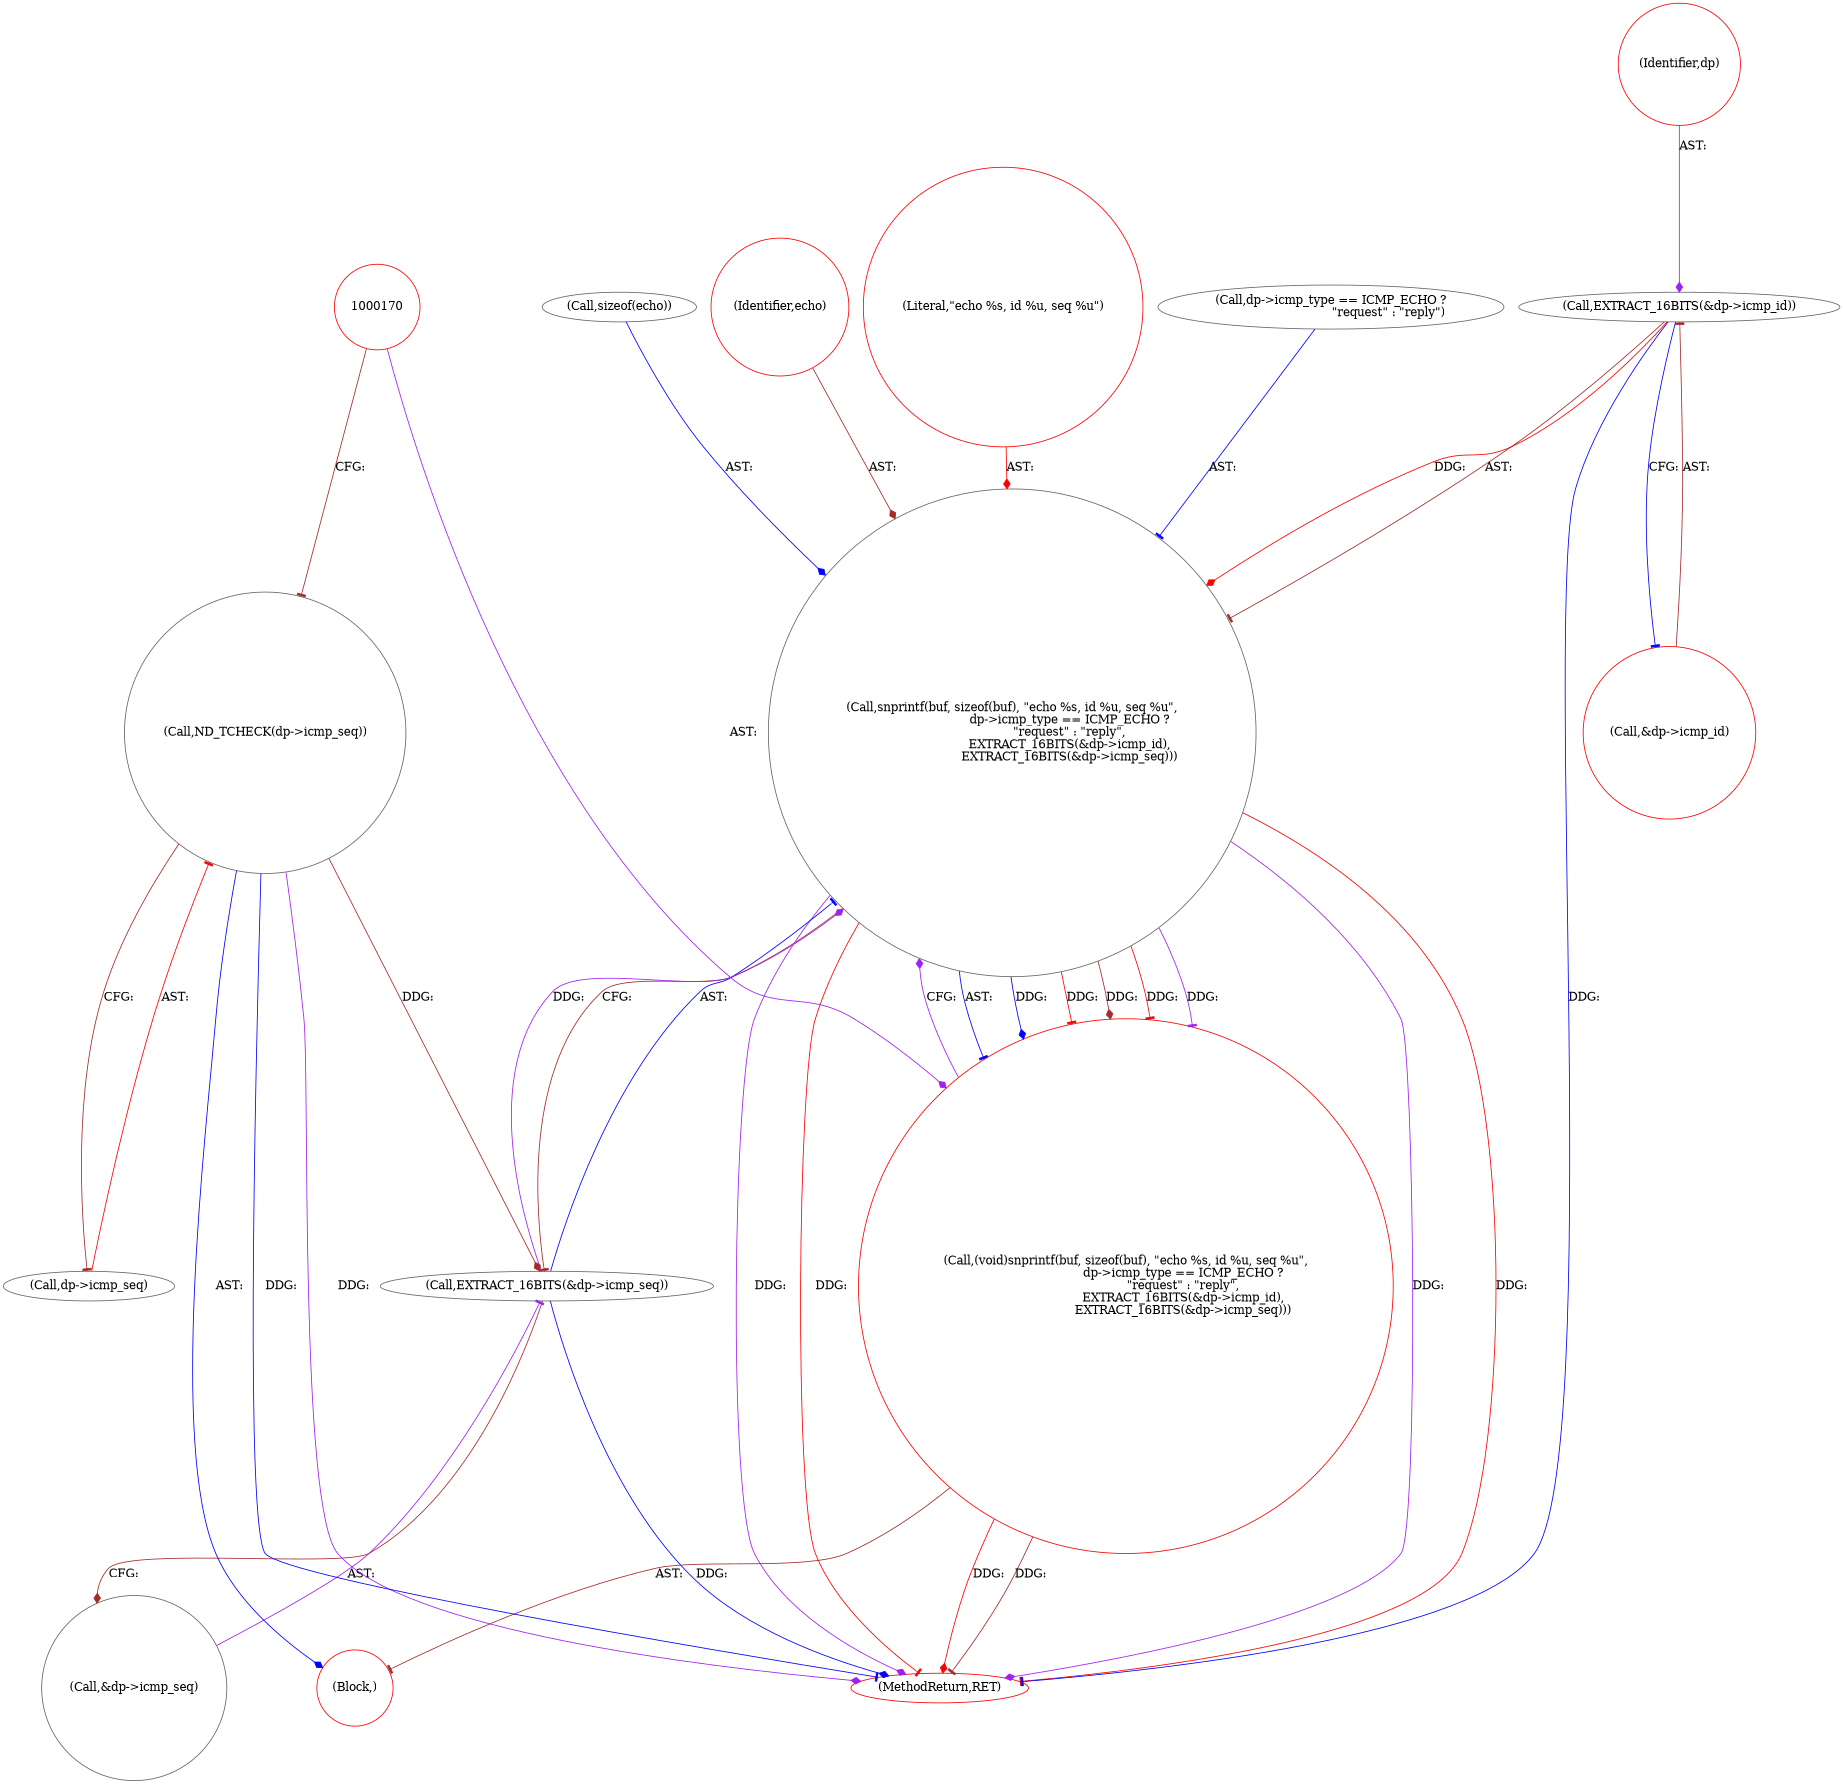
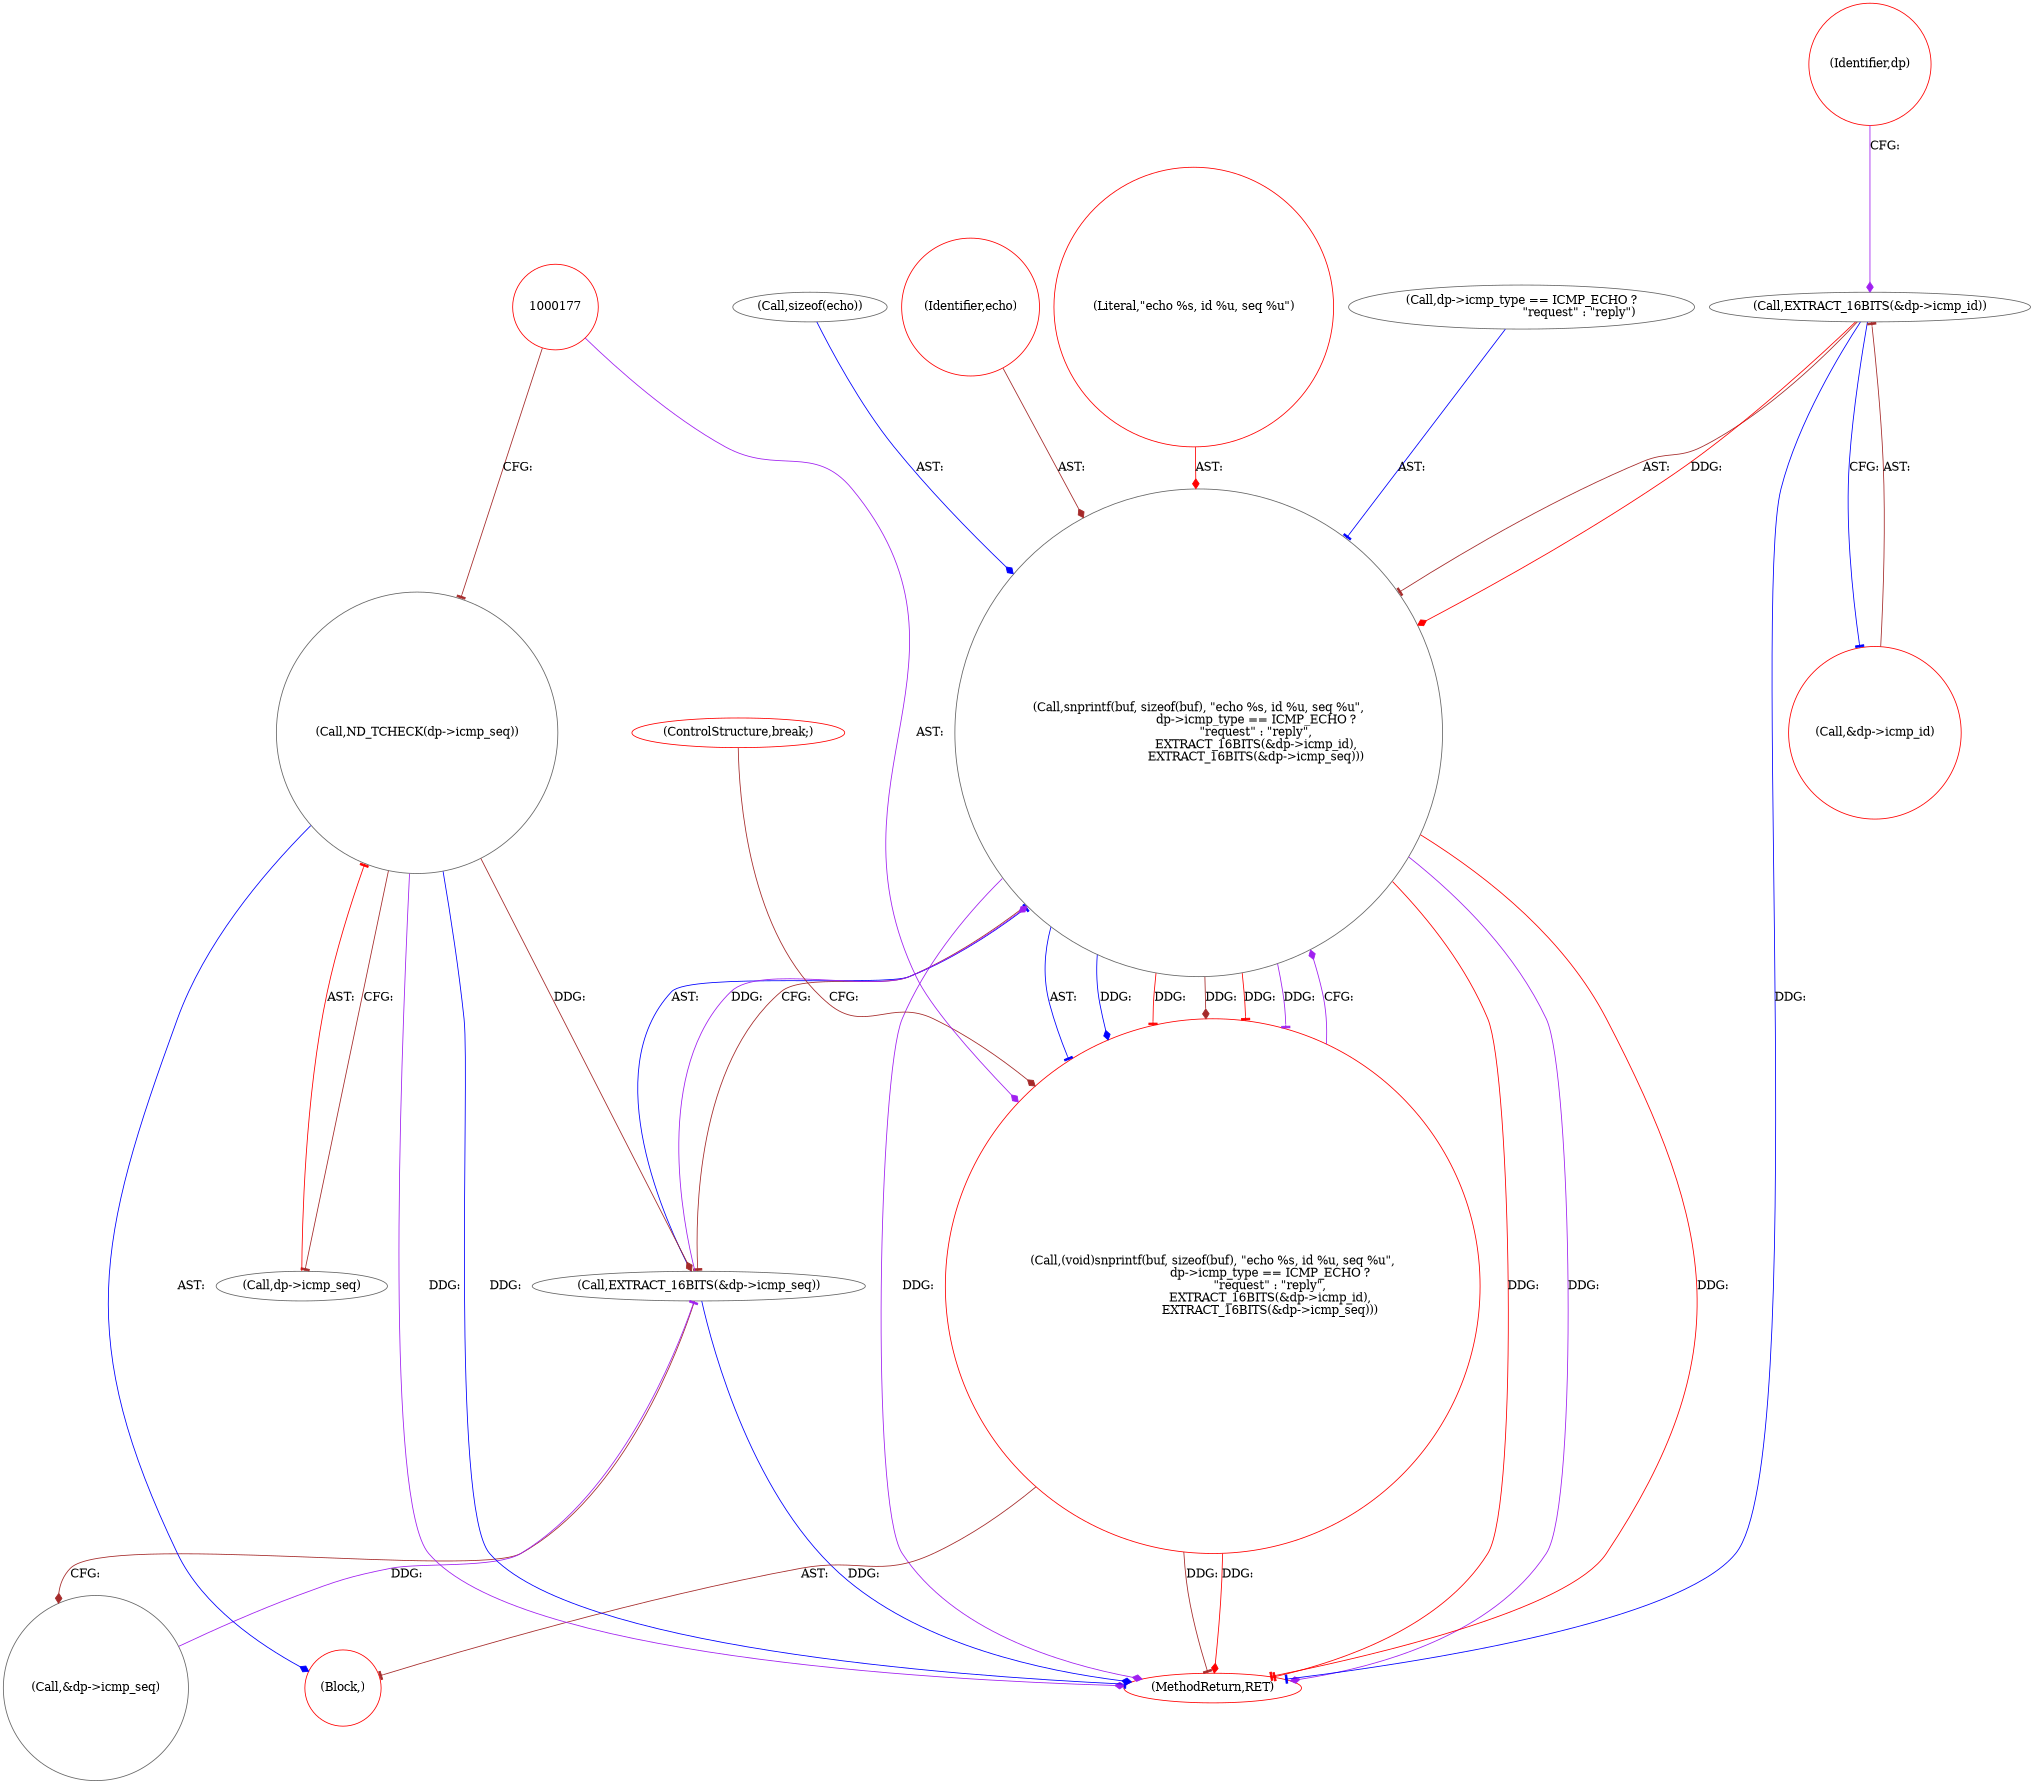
(1695, 146) -> (1887, 146)
(377, 307) -> (555, 307)
none -> (738, 733)
(363, 1574) -> (408, 1574)
